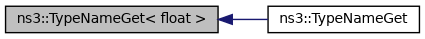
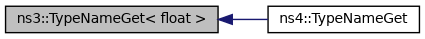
(344, 19) -> (344, 19)
